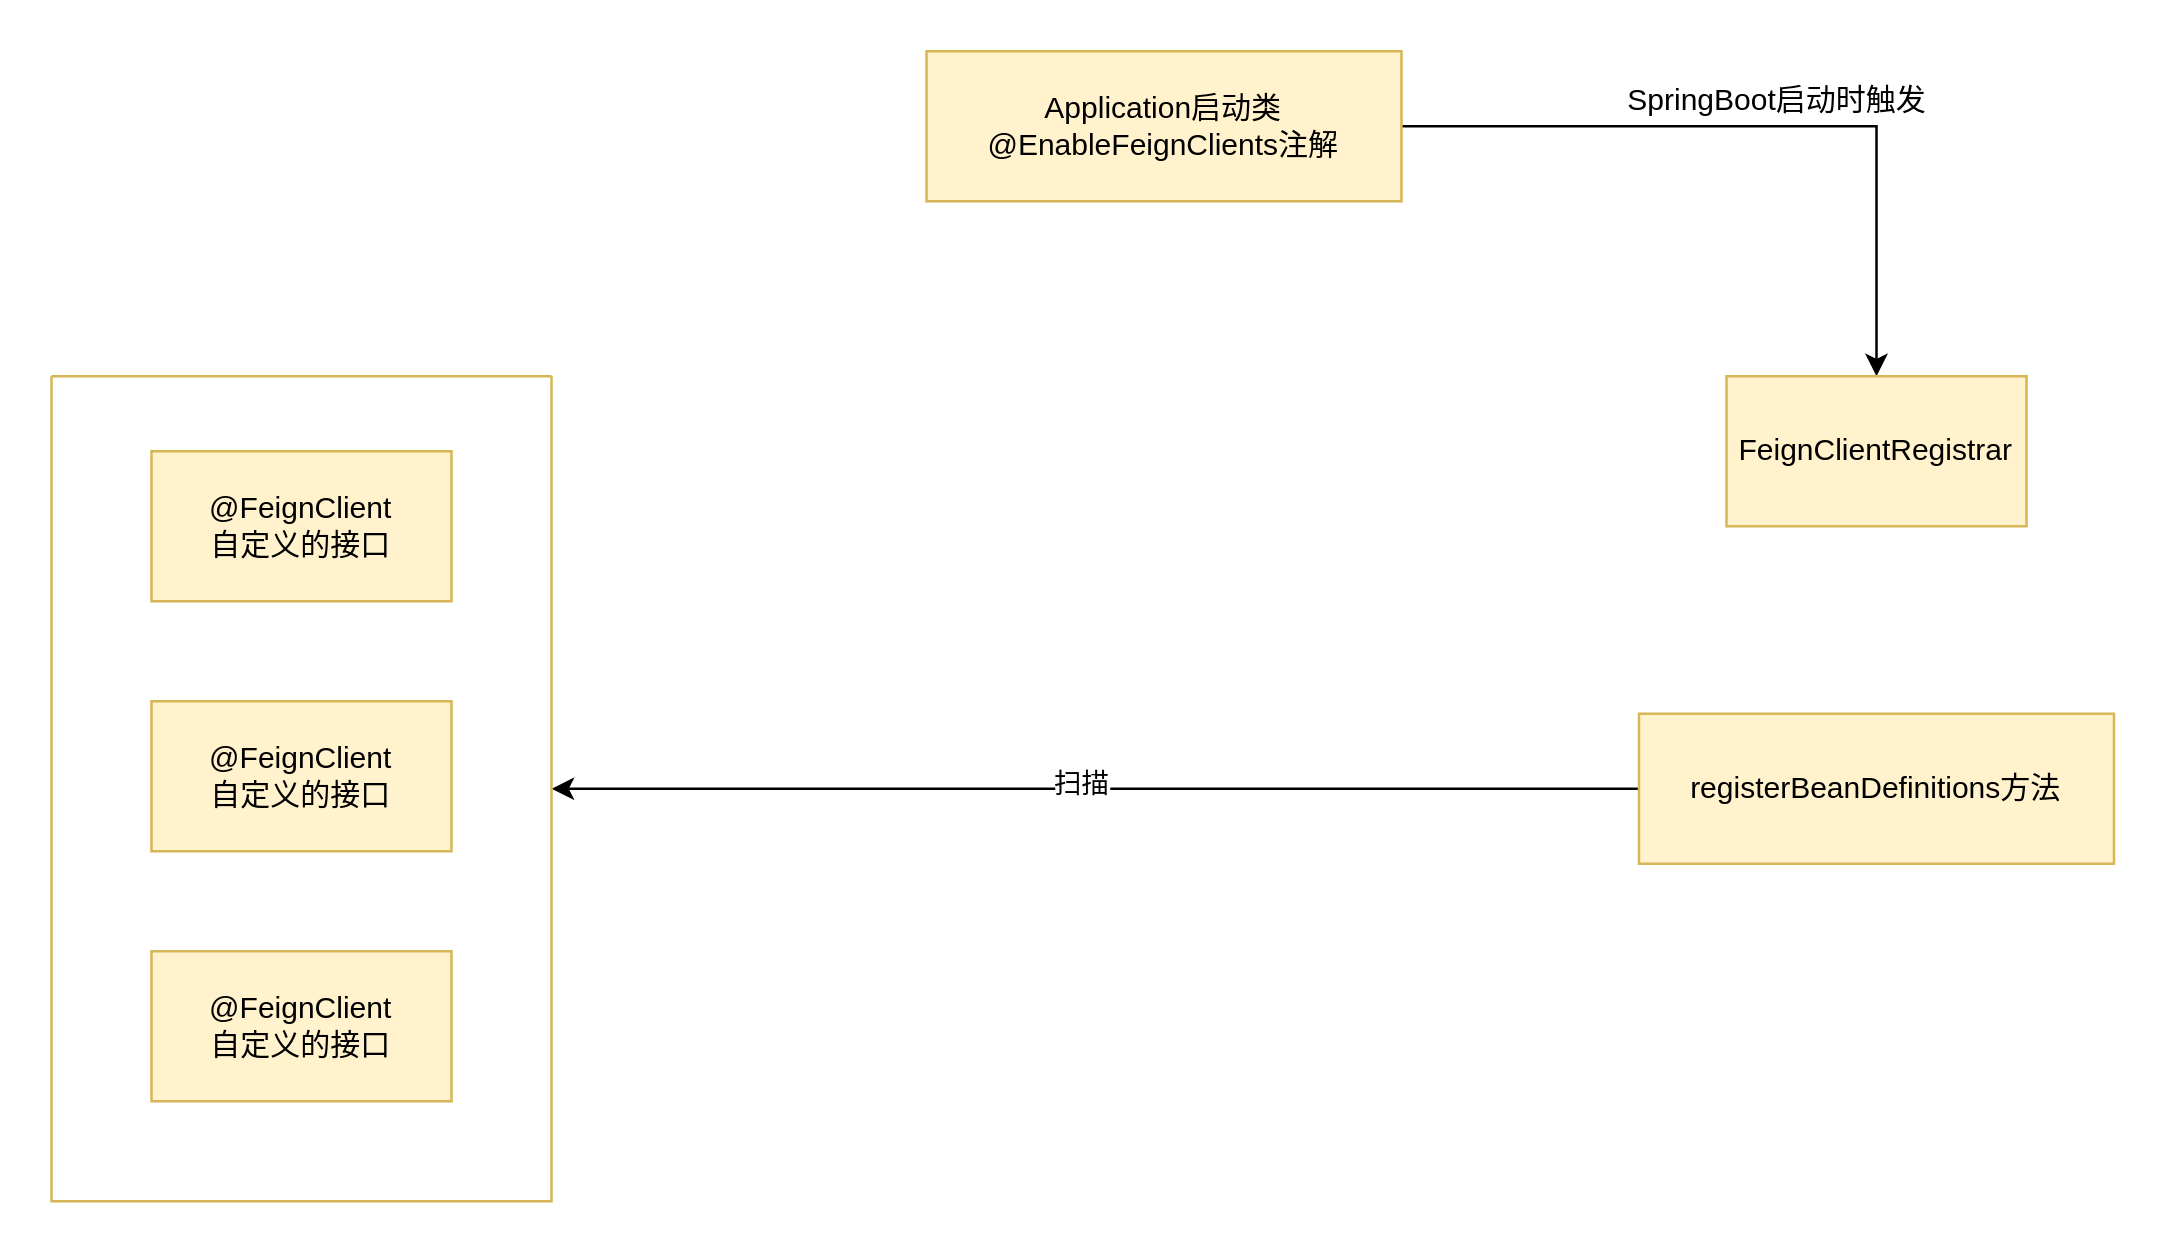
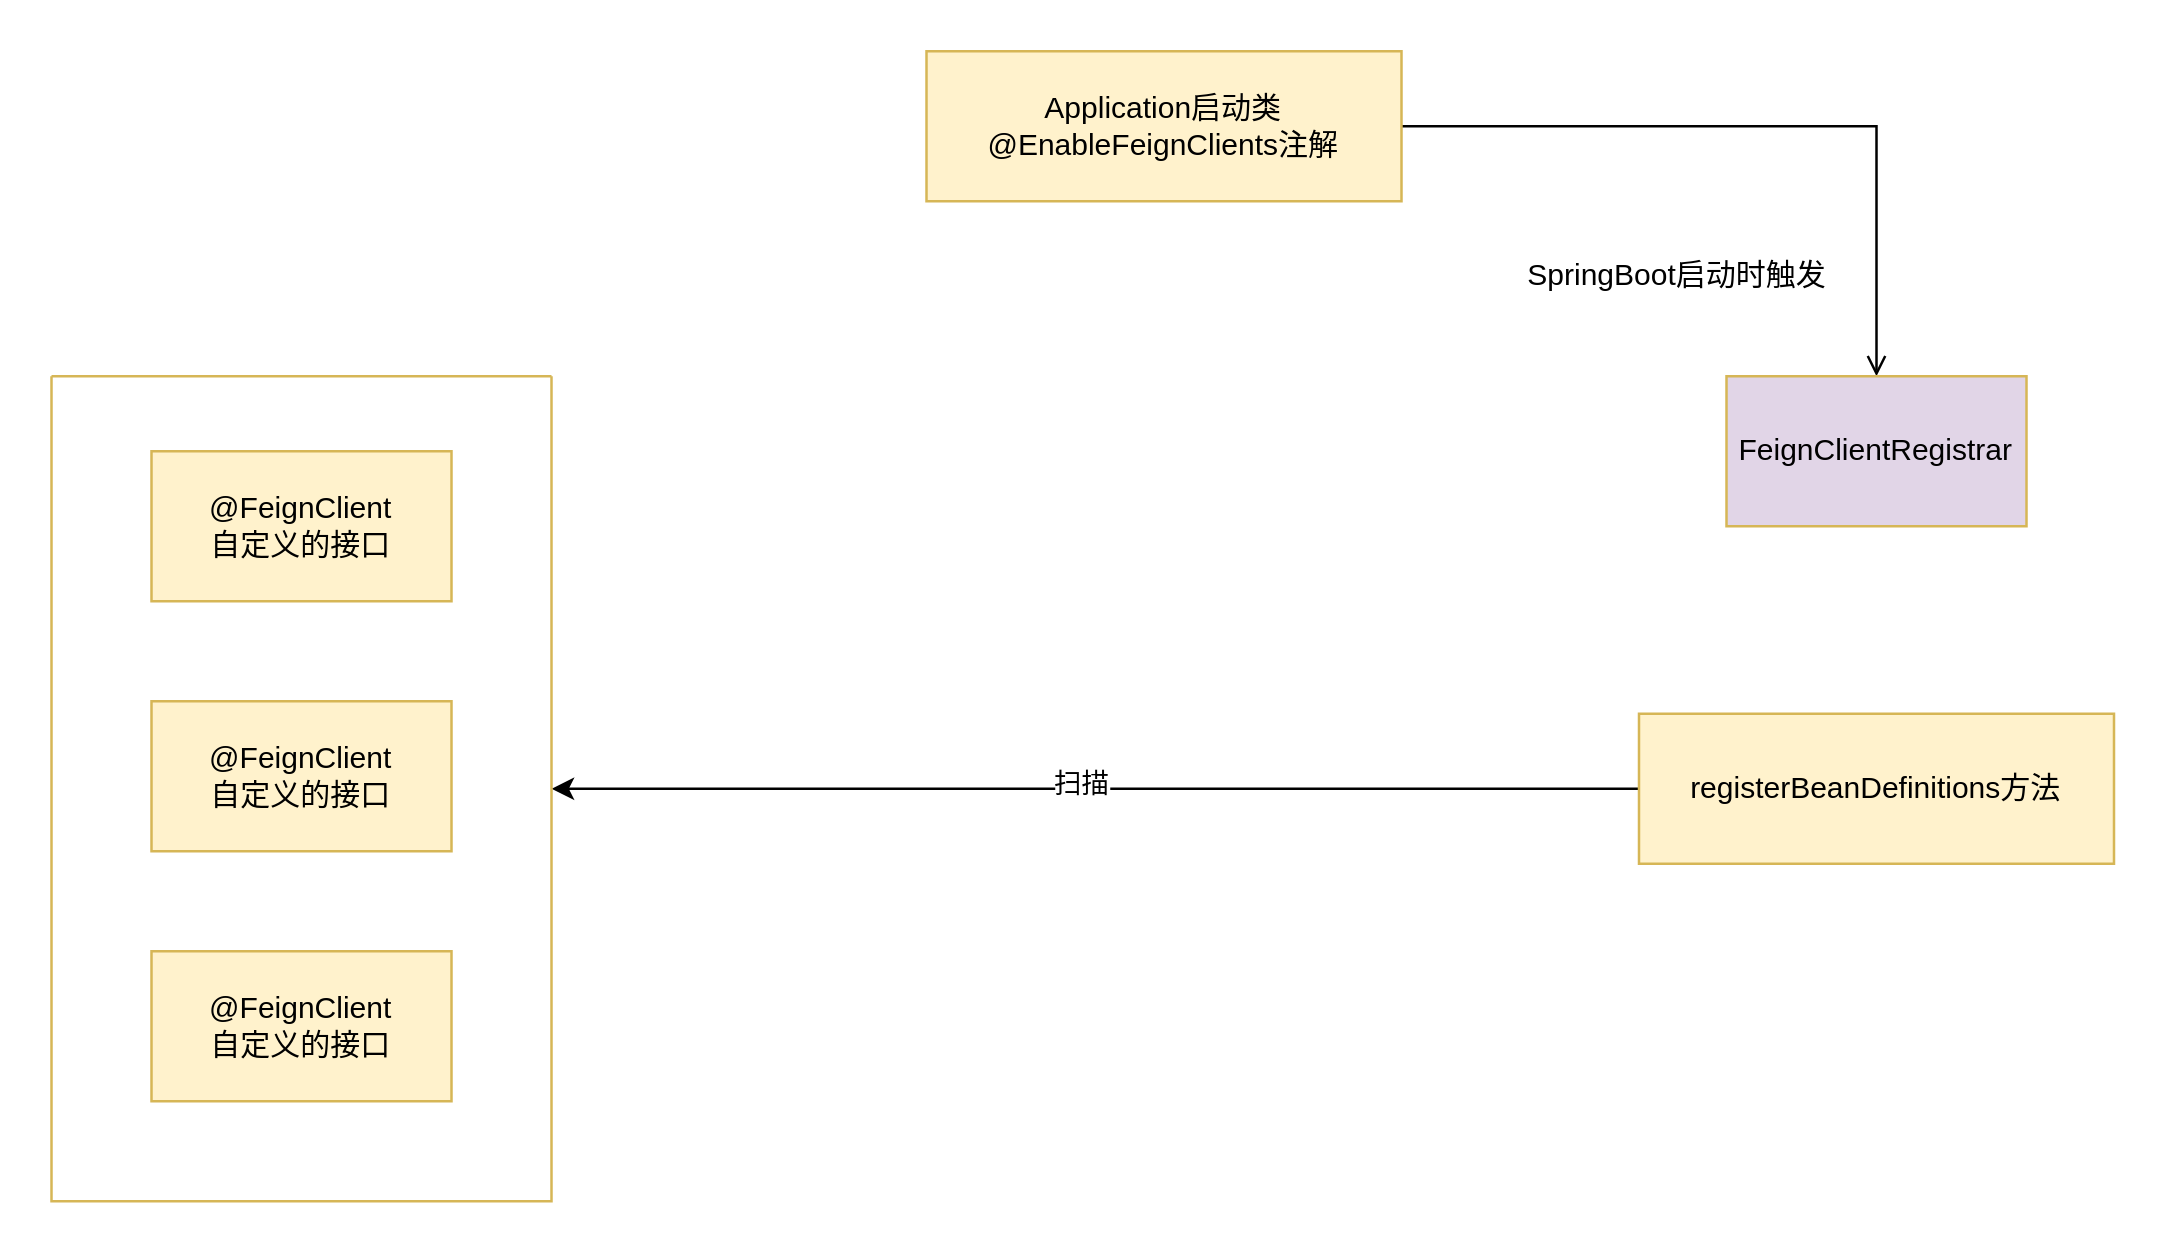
(1776, 101) -> (1676, 276)
(1876, 358) -> (1876, 362)
(1876, 451) -> (1876, 451)
